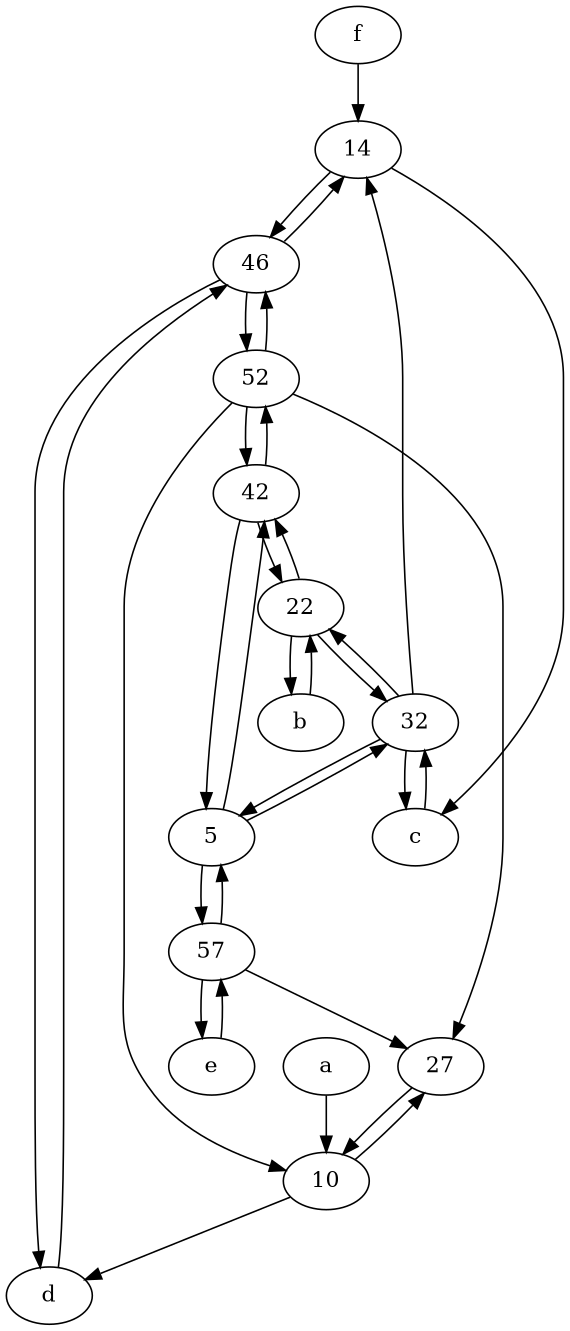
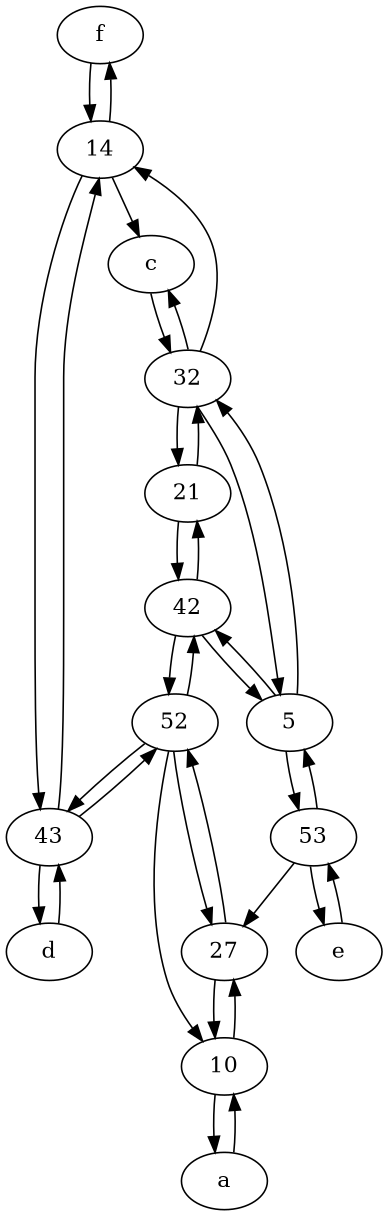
none -> (111, 100)
(256, 264) -> (49, 837)
(301, 608) -> (188, 493)
(301, 723) -> none
none -> (212, 843)
(212, 952) -> (314, 837)
(195, 1235) -> (214, 1115)
